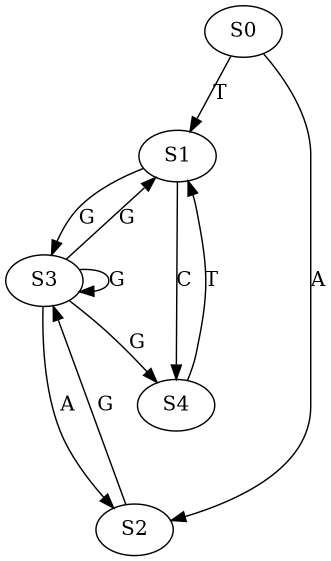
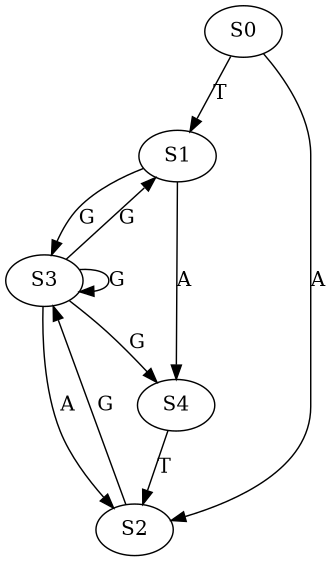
(184, 281) -> (184, 281)
(206, 288) -> (158, 461)
